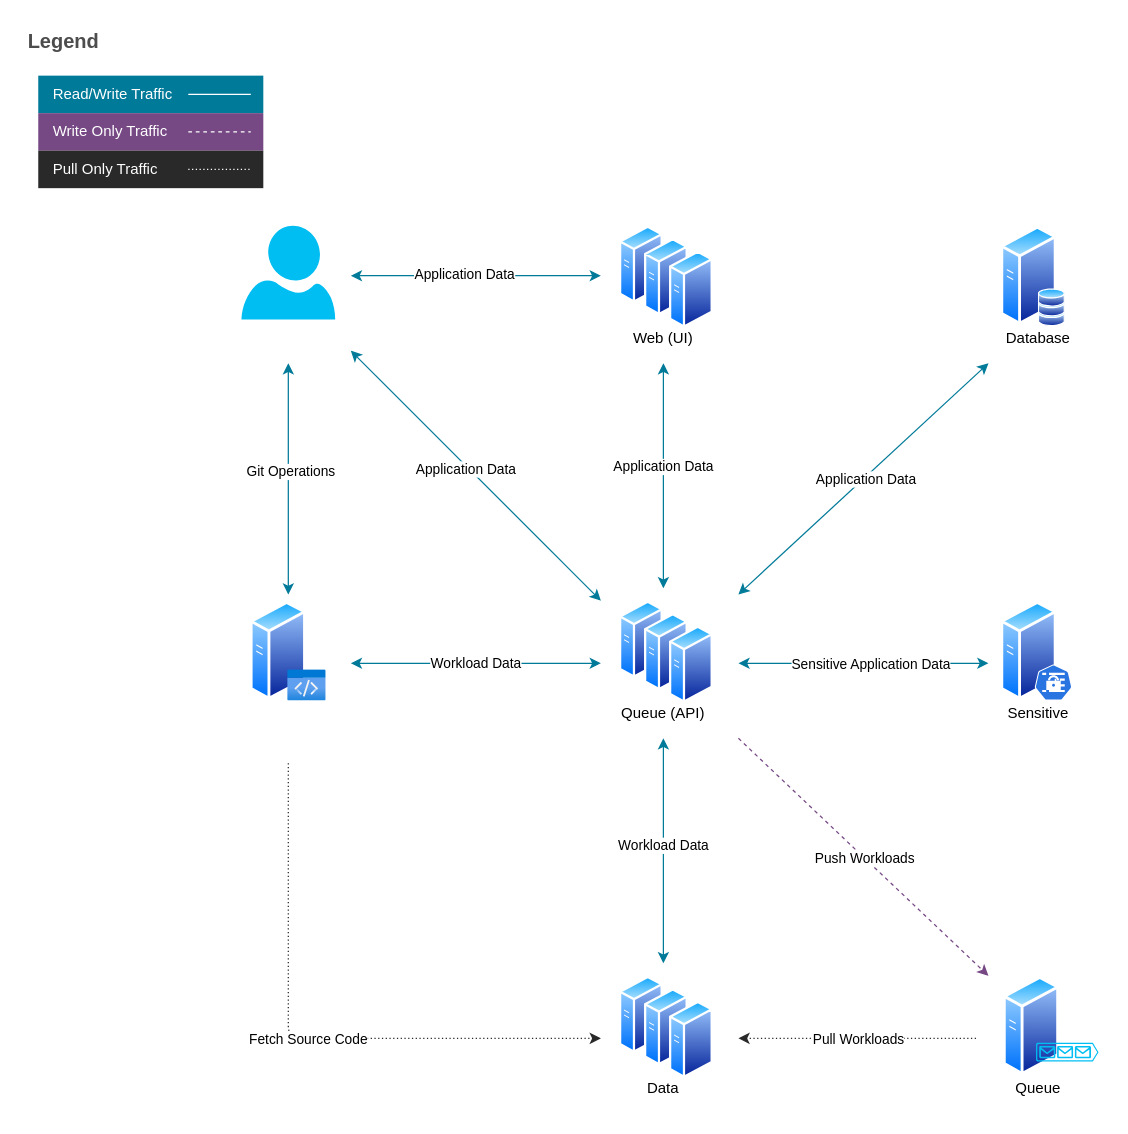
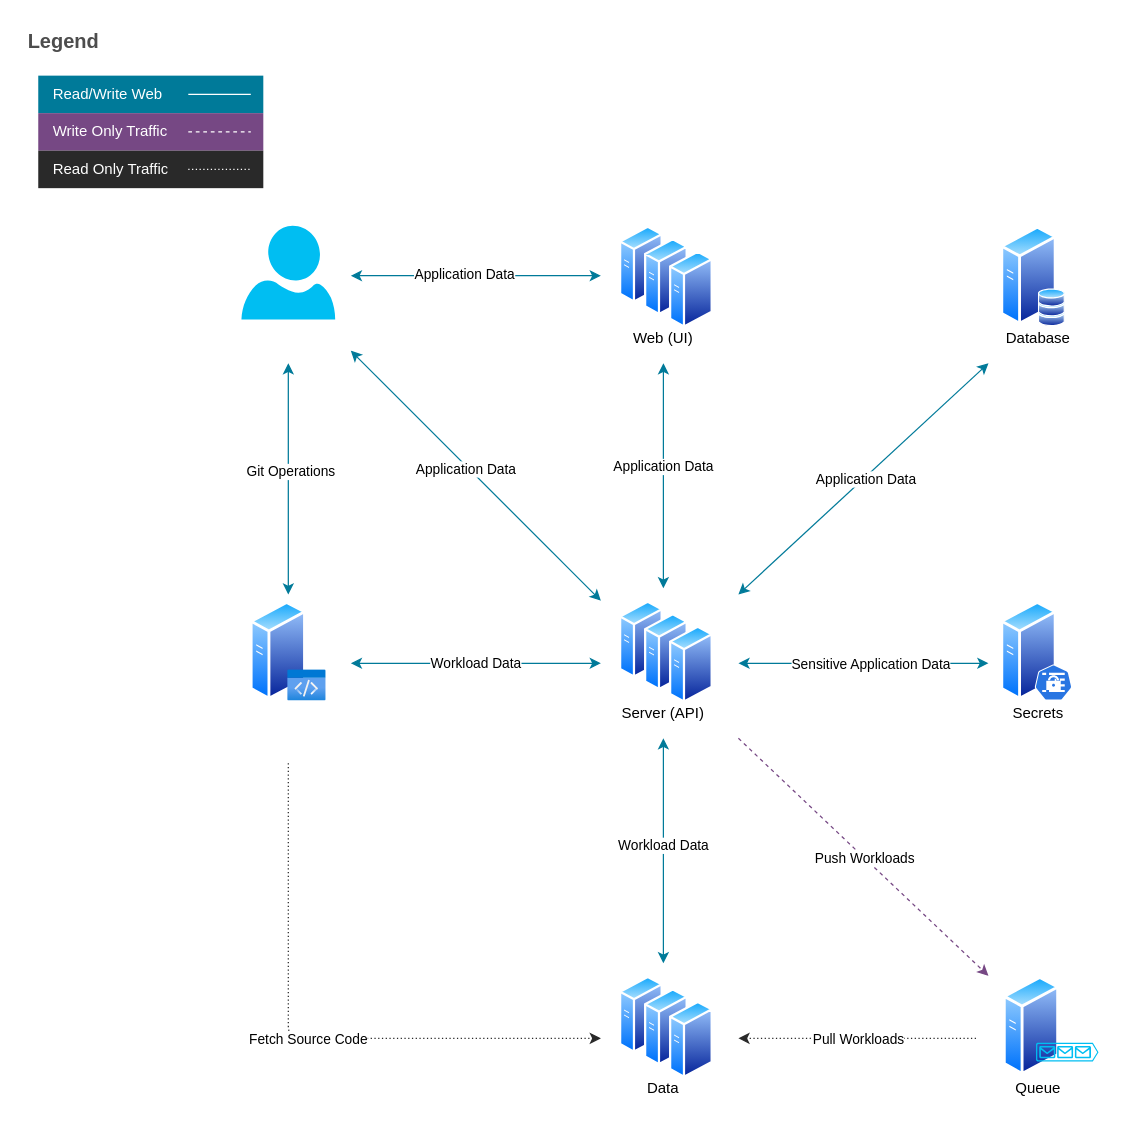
(123, 94) -> (108, 94)
(113, 169) -> (117, 169)
(663, 713) -> (663, 713)
(1038, 713) -> (1038, 713)
